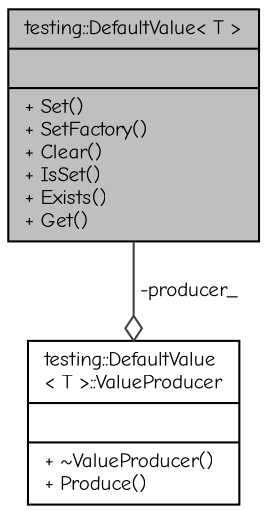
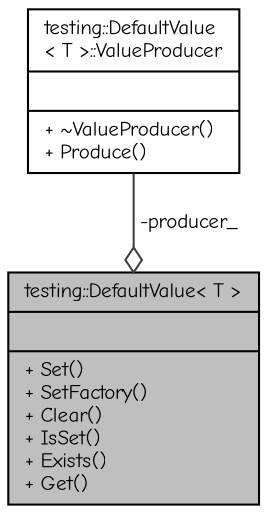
(134, 279) -> (134, 210)
